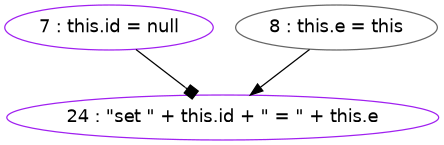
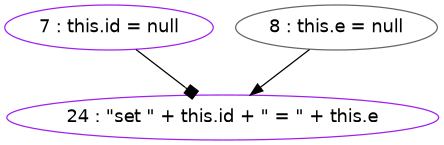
(336, 28) -> (336, 28)
